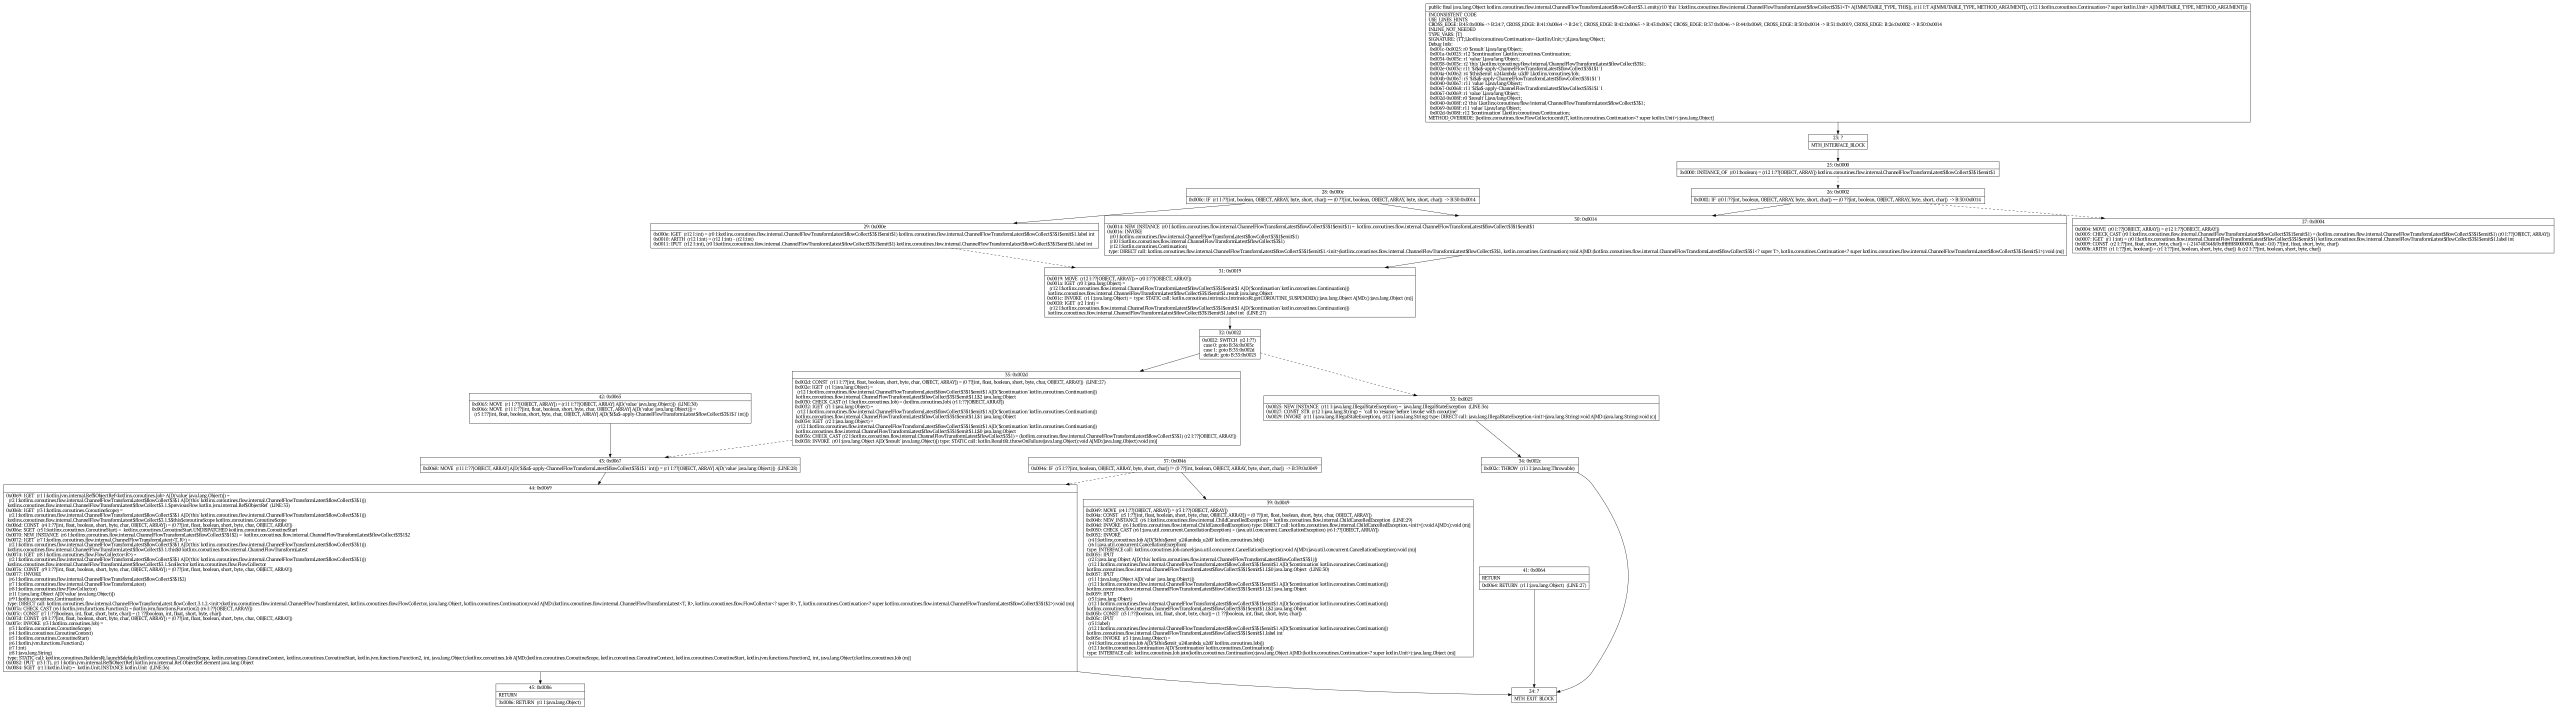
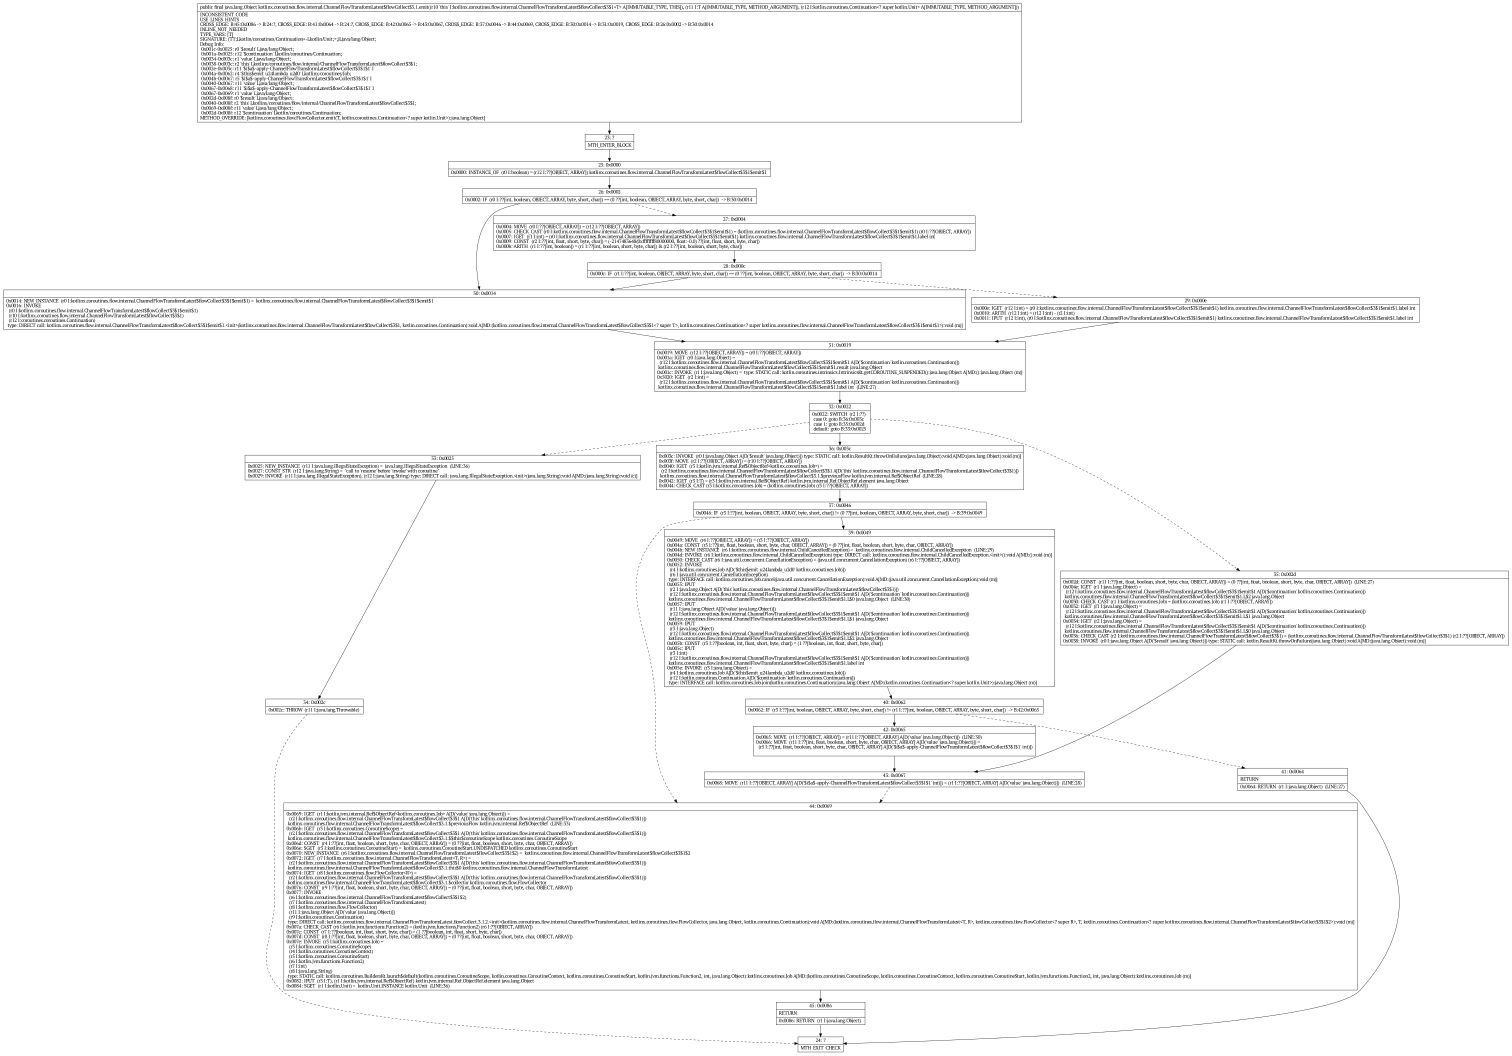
(1838, 145) -> (610, 145)
(1838, 181) -> (610, 181)
(1131, 213) -> (939, 287)
(1147, 247) -> (51, 321)
none -> (734, 255)
(1012, 258) -> (1058, 332)
(1074, 303) -> (684, 377)
(1171, 362) -> (1066, 462)
(835, 387) -> (1103, 587)
(730, 449) -> (1113, 722)
none -> (840, 468)
(603, 477) -> (886, 794)
(1627, 587) -> (391, 1018)
(1098, 624) -> (677, 653)
(1292, 688) -> (821, 1029)
(1534, 699) -> (821, 1048)
none -> (894, 707)
